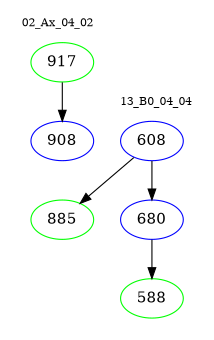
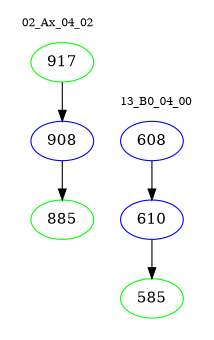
(156, 102) -> (156, 102)
(119, 170) -> (62, 175)
(152, 220) -> (152, 220)
(152, 298) -> (152, 298)
